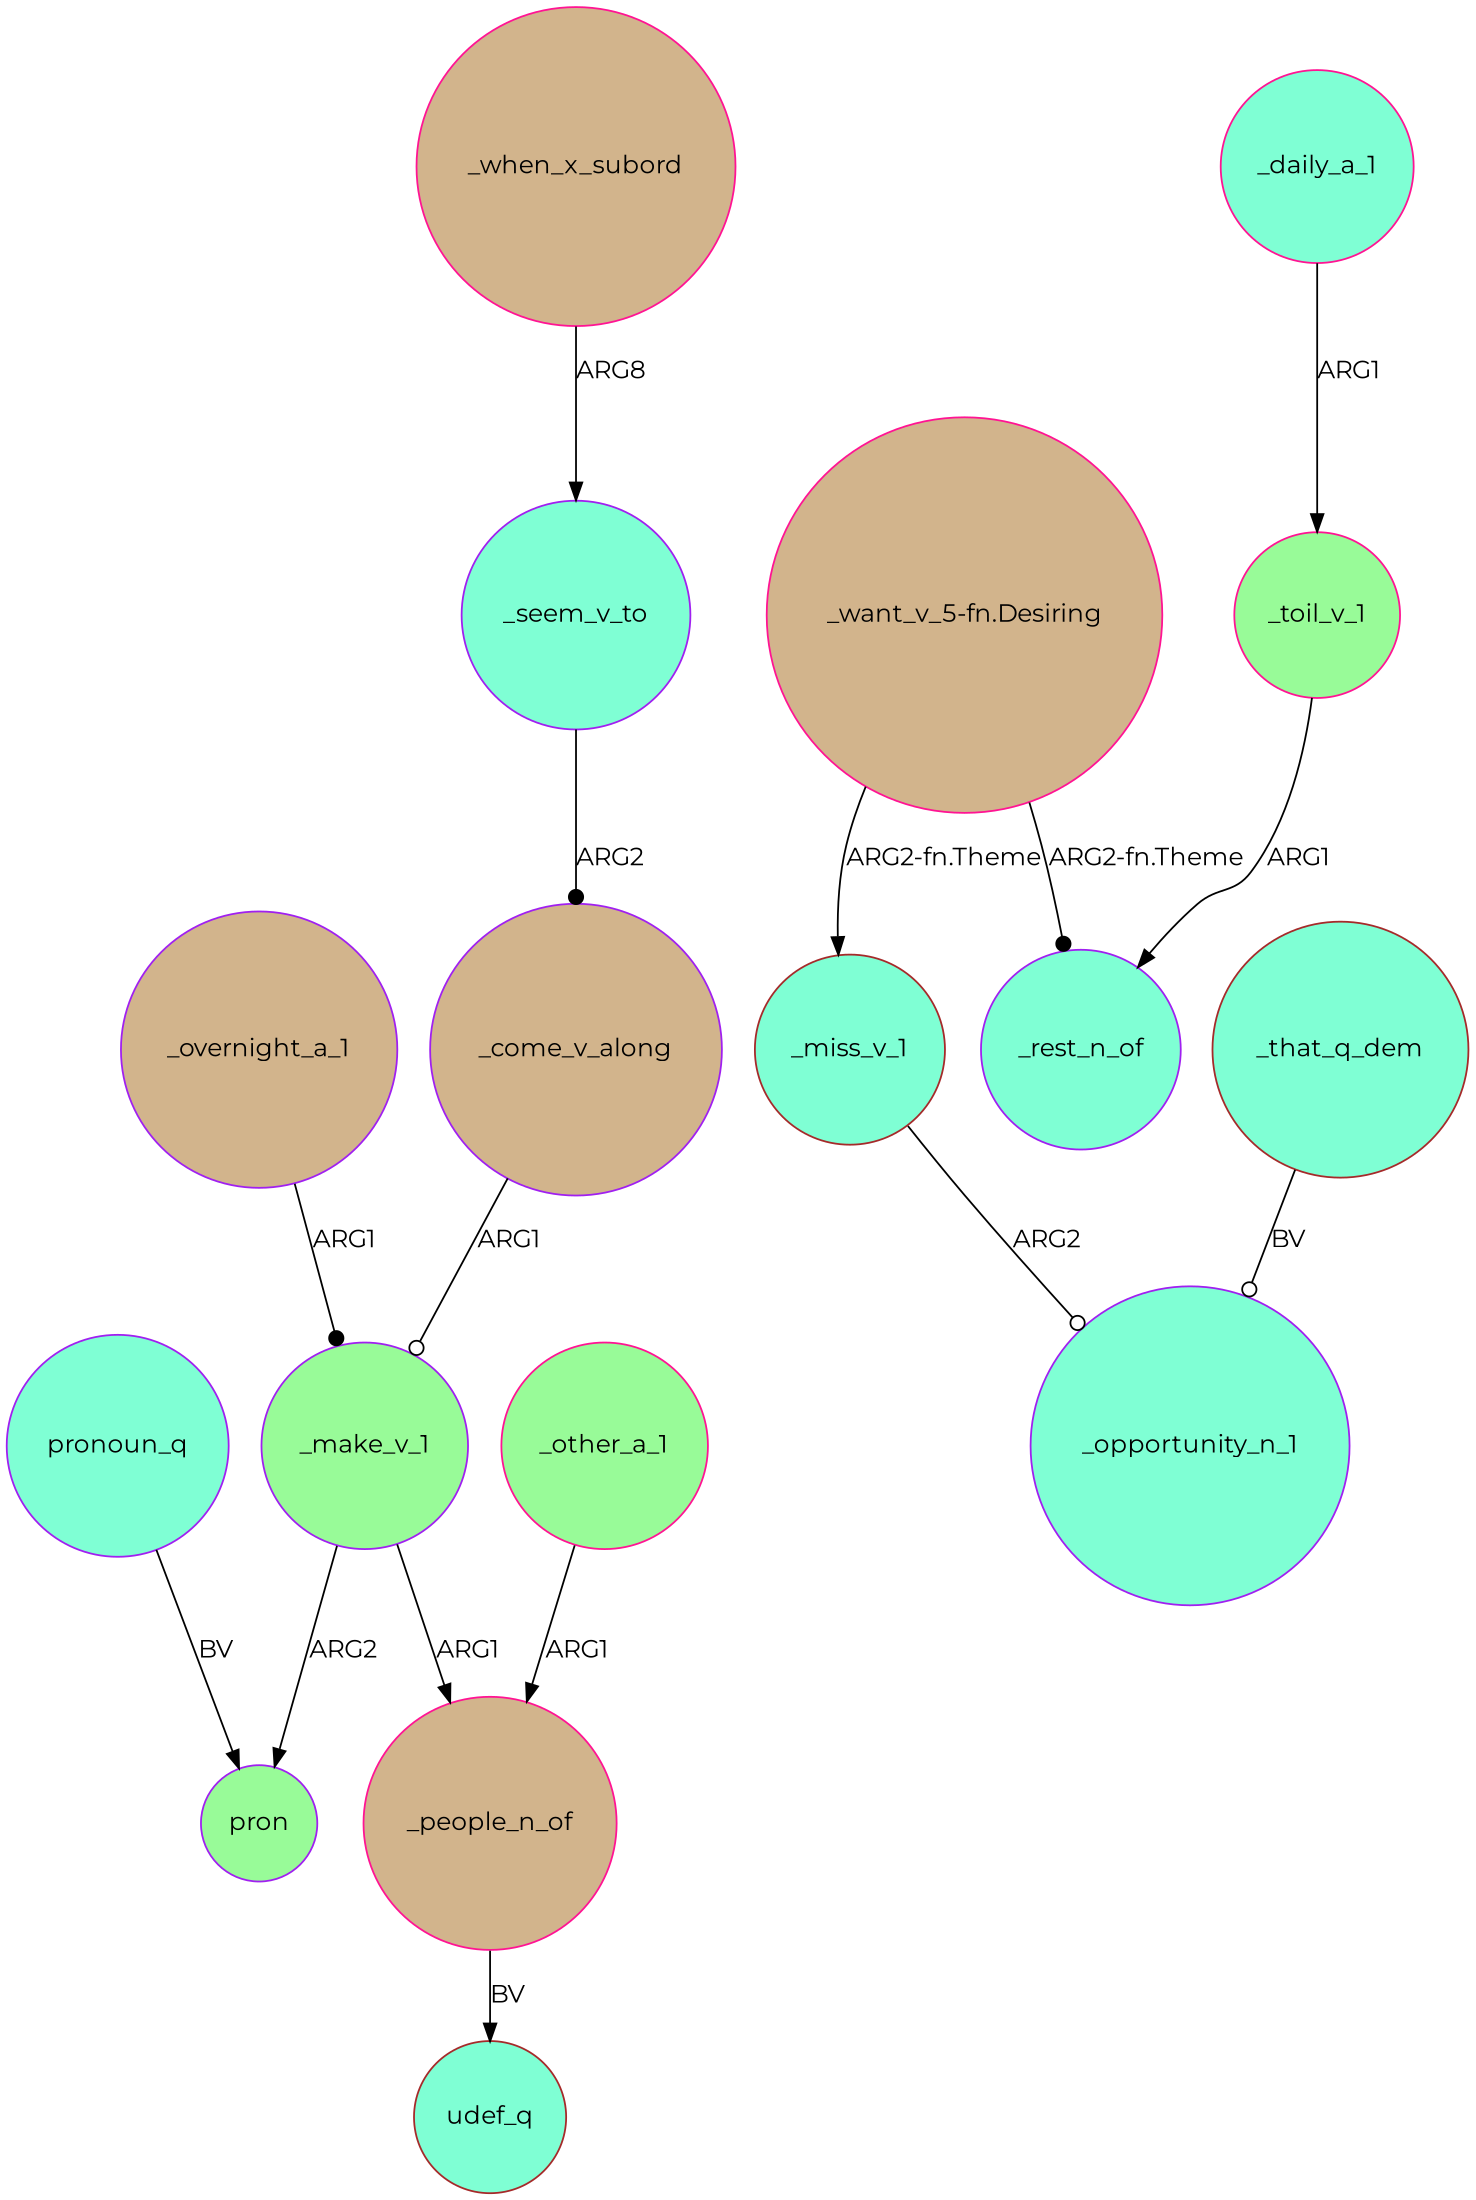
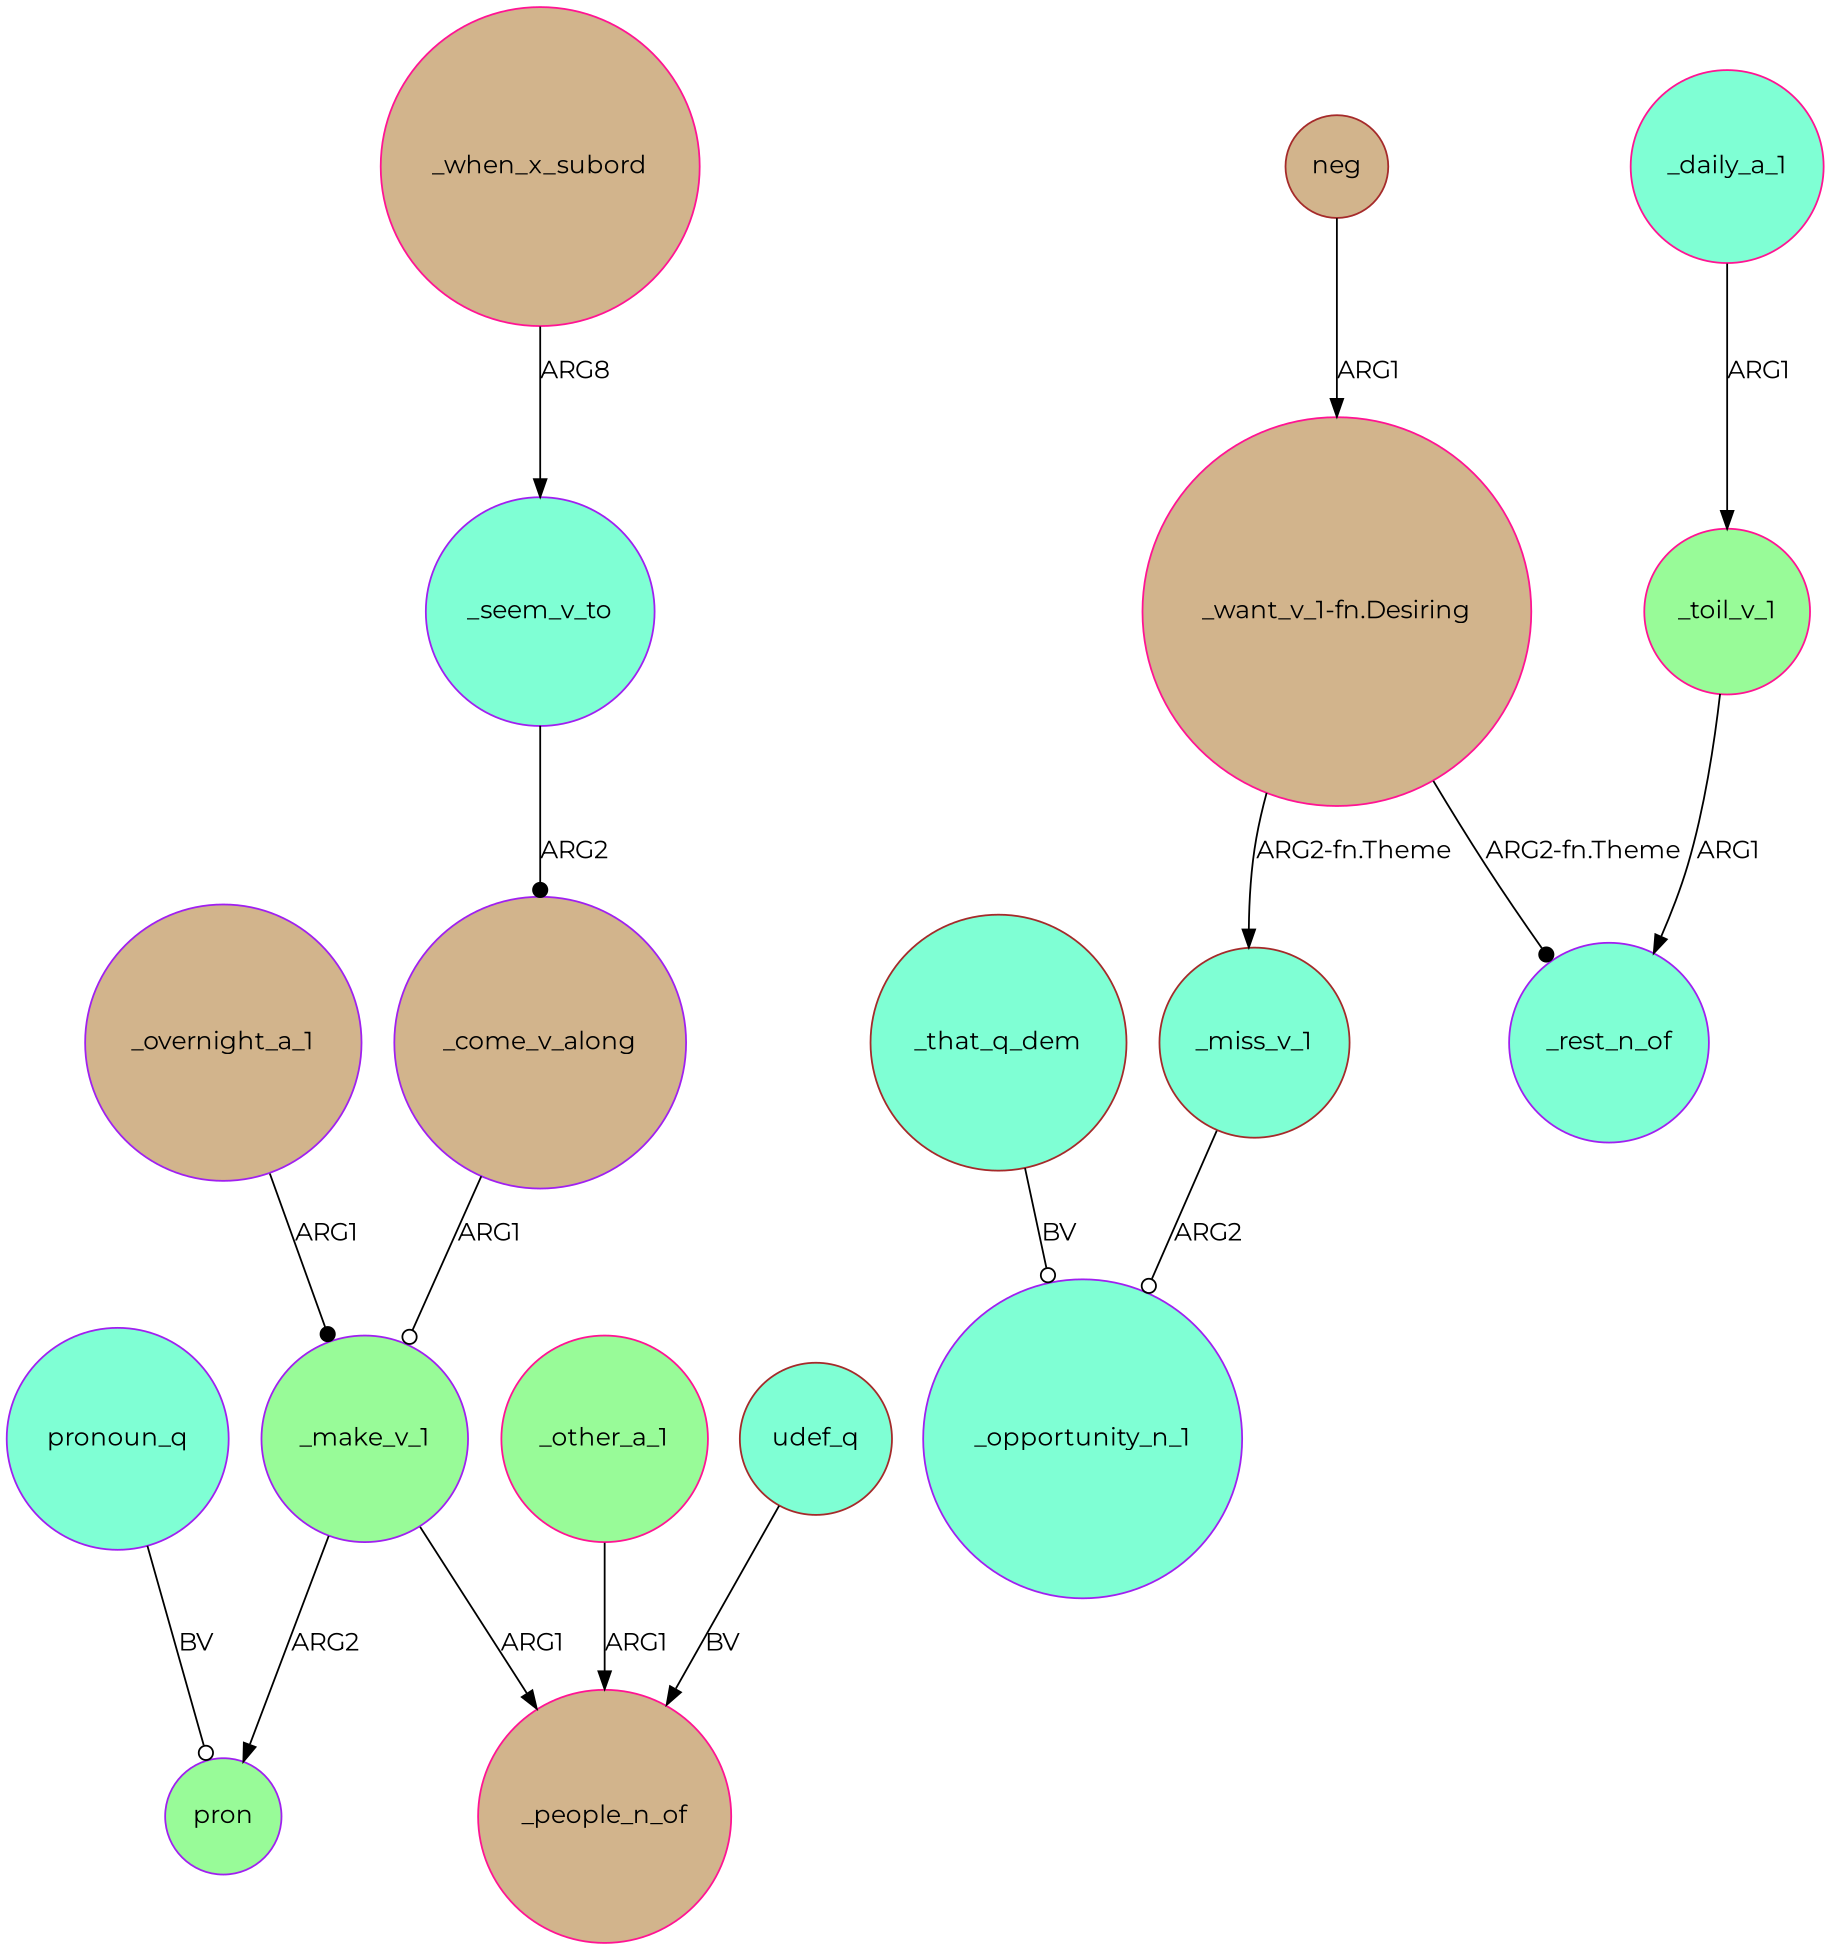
none -> (1337, 167)
(964, 615) -> (1337, 612)
(195, 1651) -> (176, 1646)
(490, 1987) -> (727, 1597)
